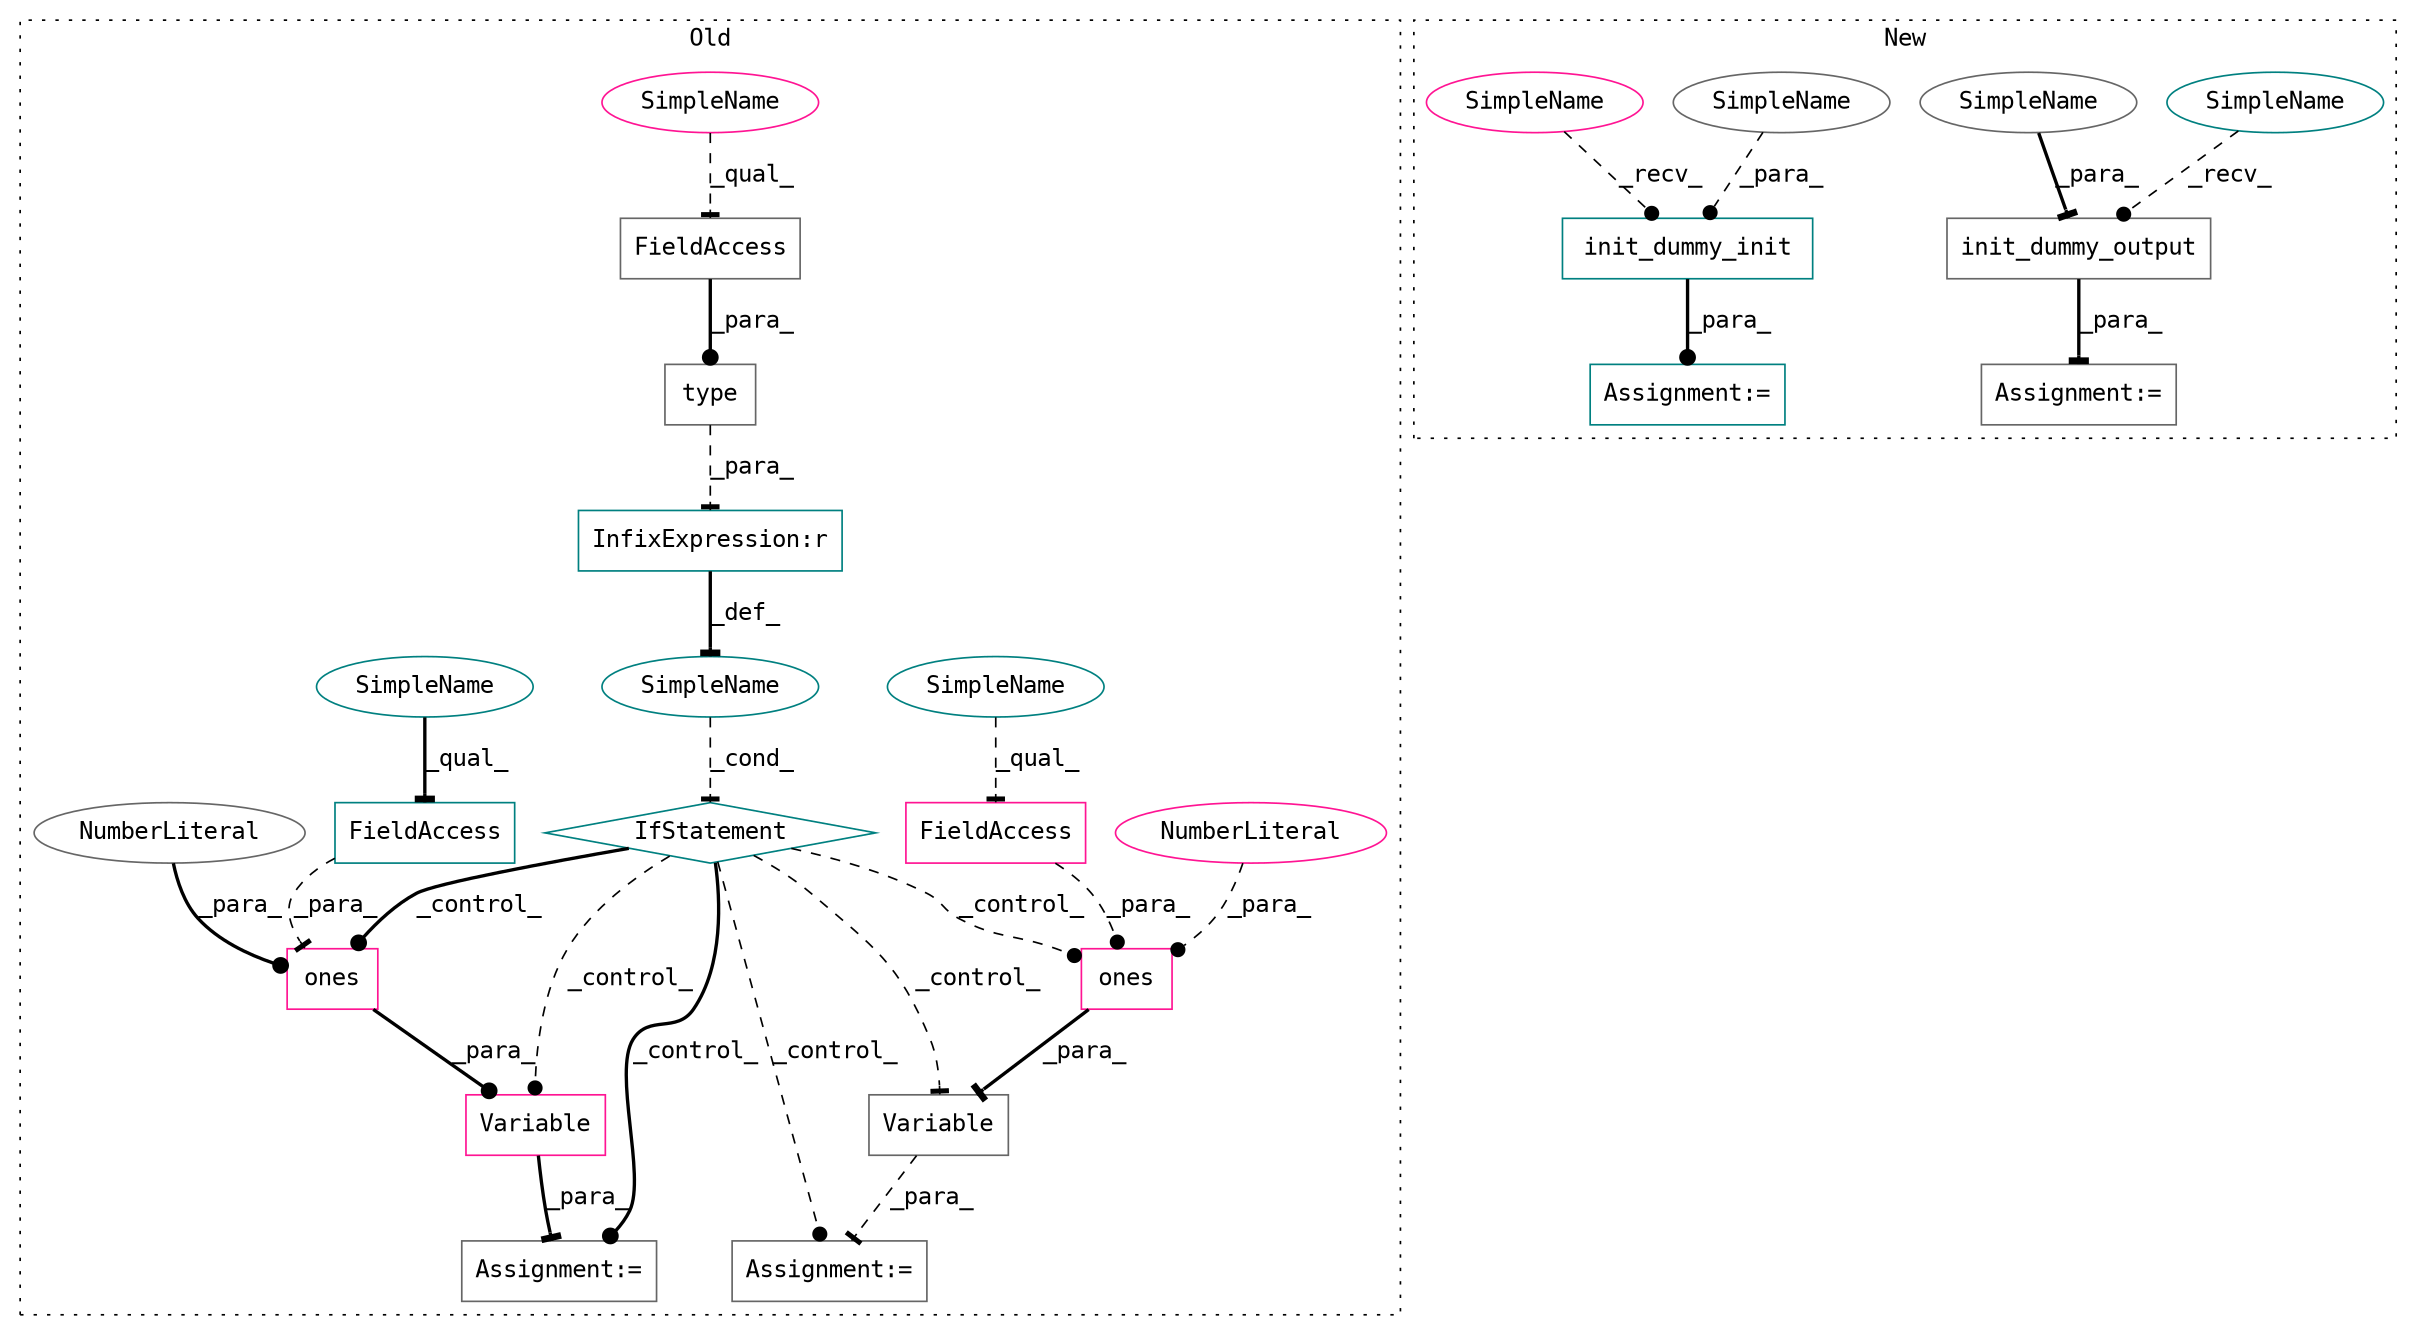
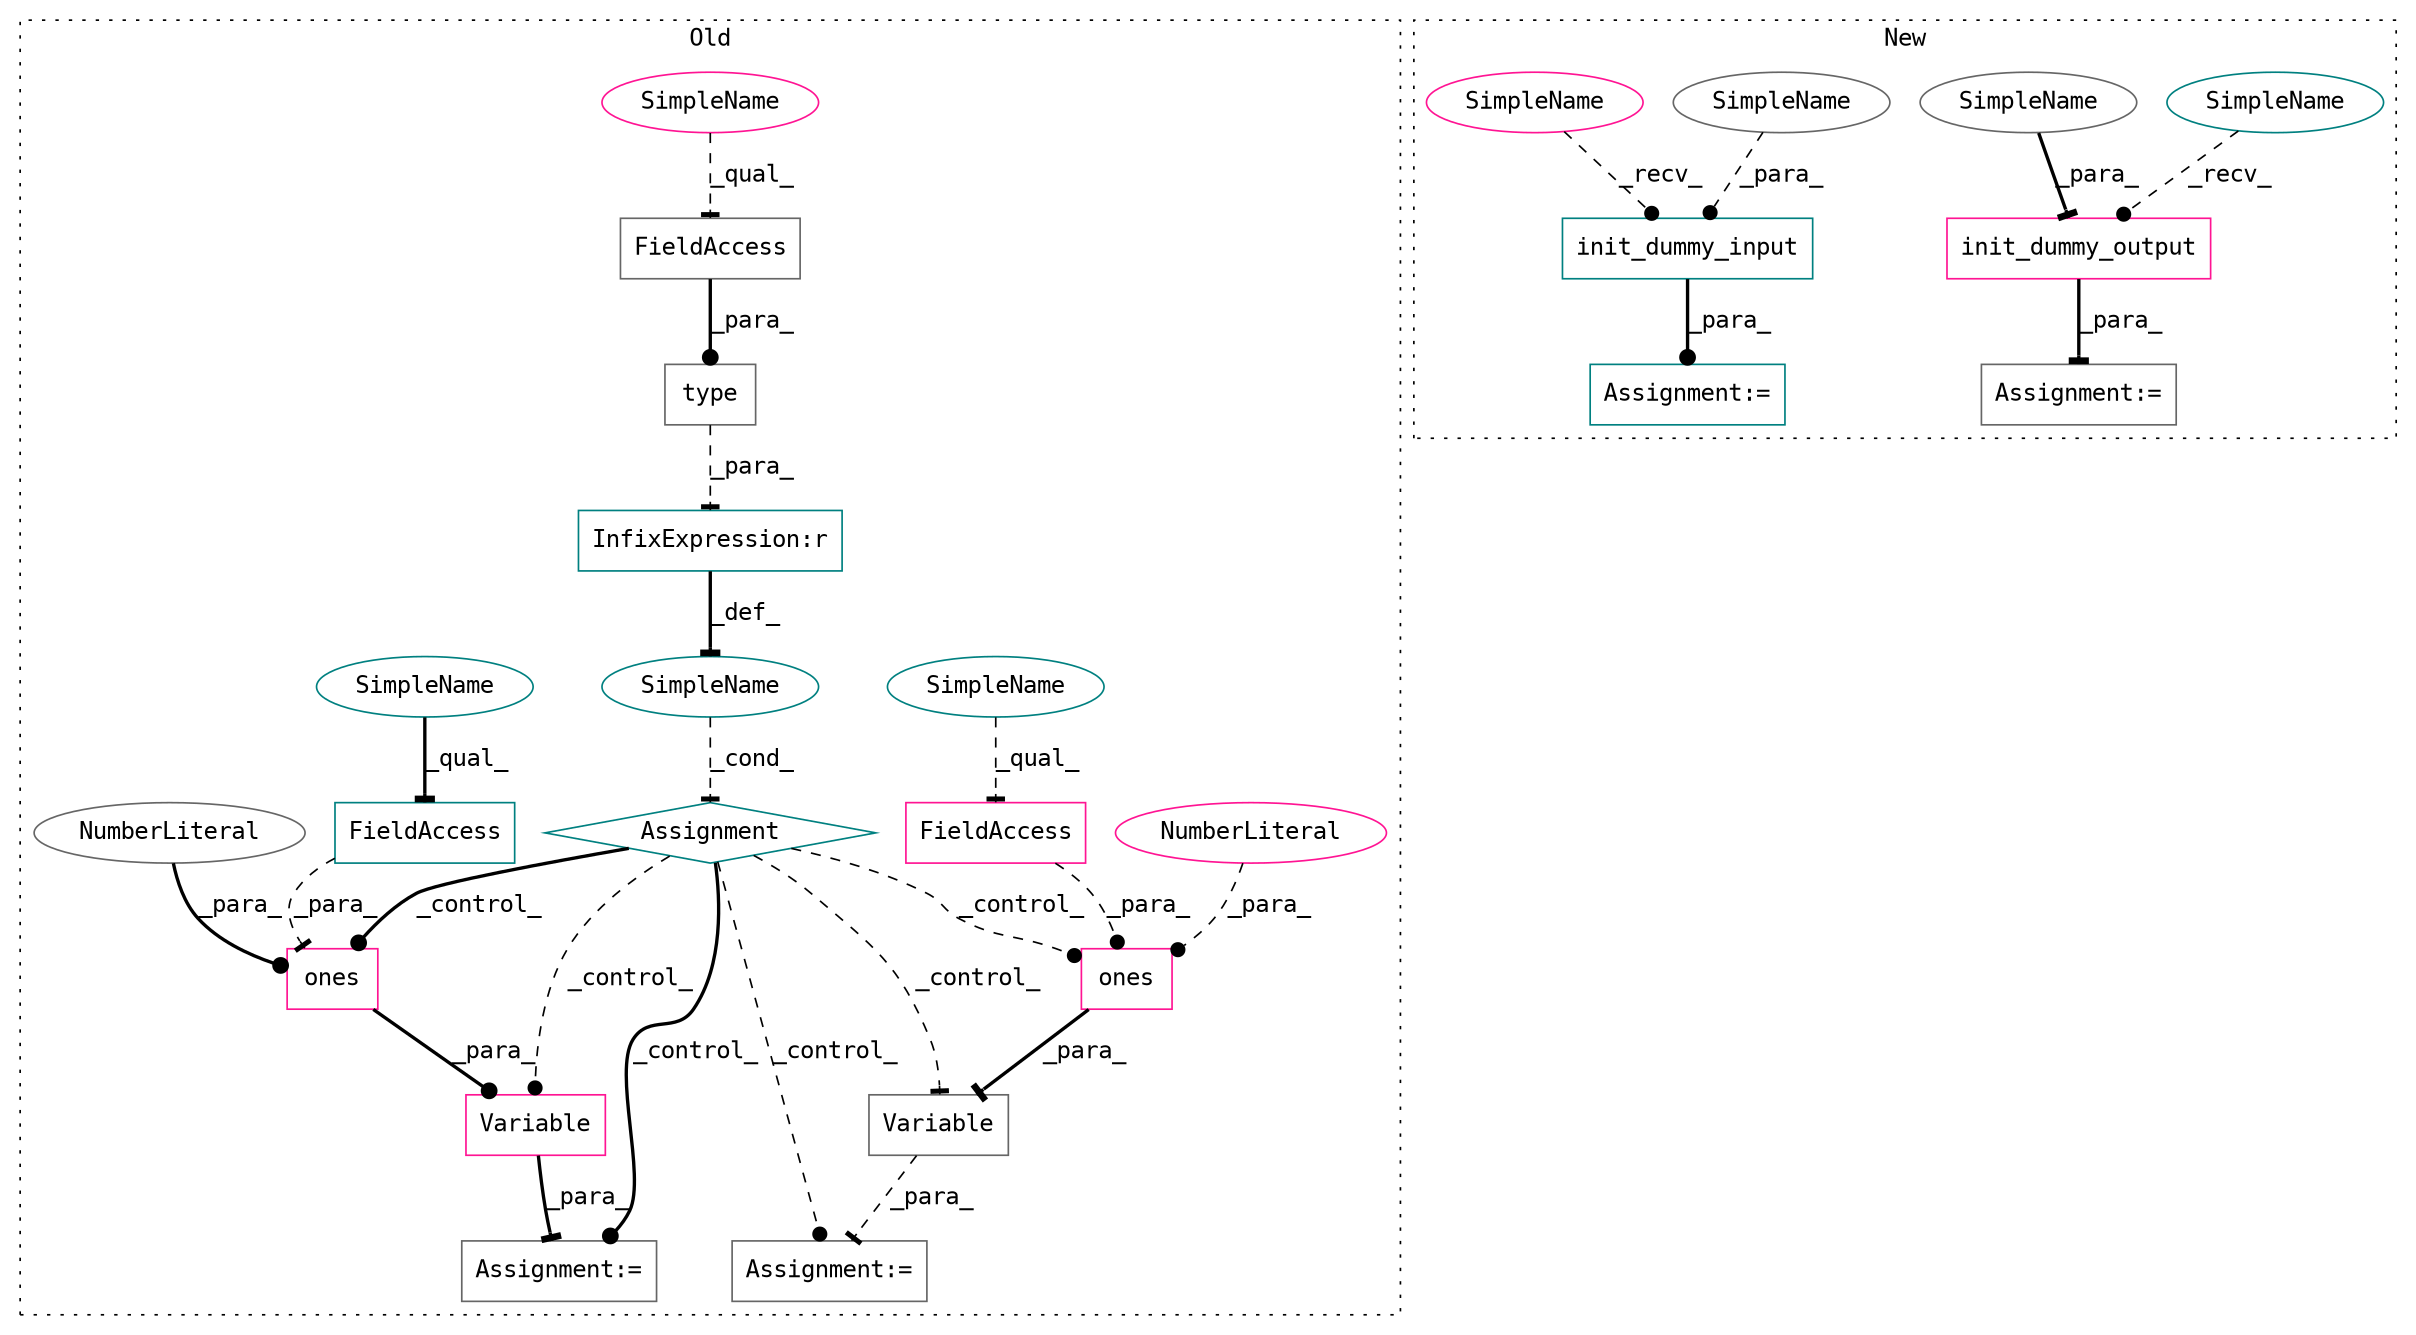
(1688, 249) -> (1688, 249)
(2079, 249) -> (2079, 249)
(710, 833) -> (710, 833)
